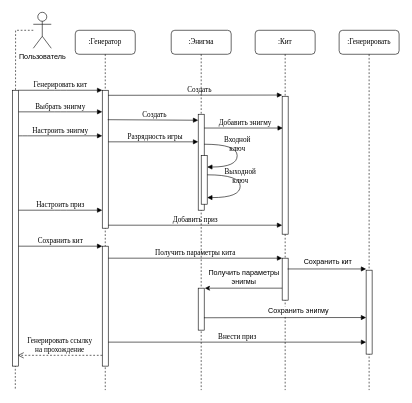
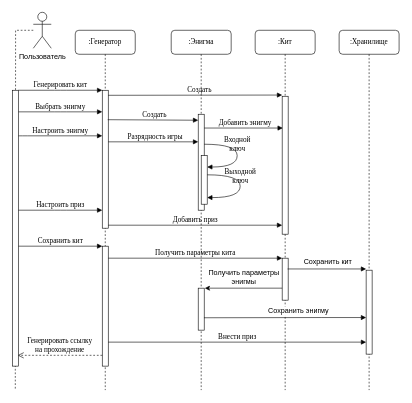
(369, 42) -> (369, 42)
